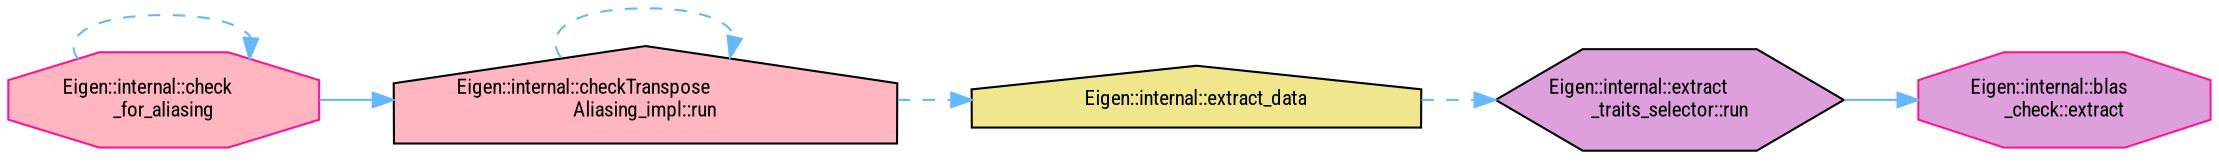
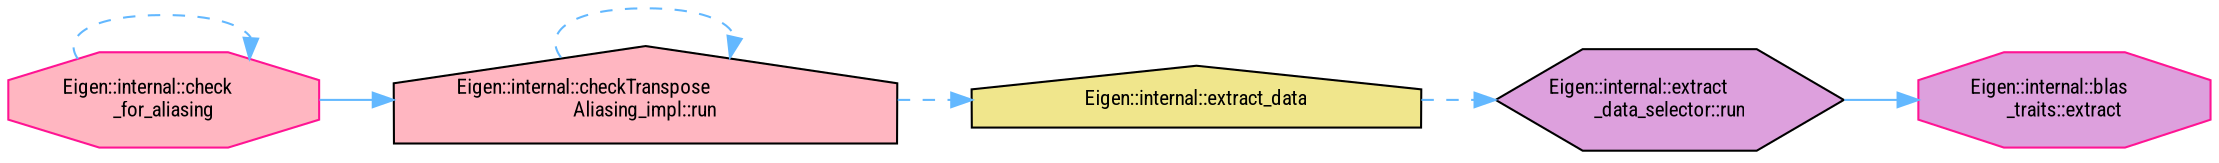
(1670, 100) -> (1670, 100)
(2064, 100) -> (2064, 100)
